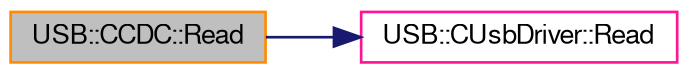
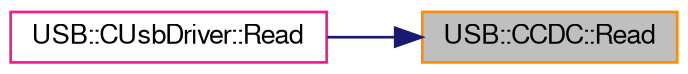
(300, 37) -> (361, 37)
